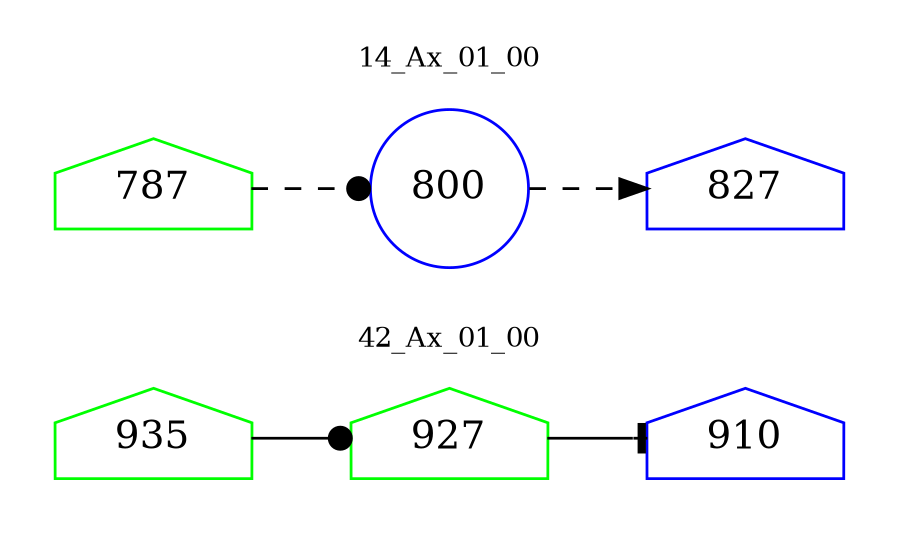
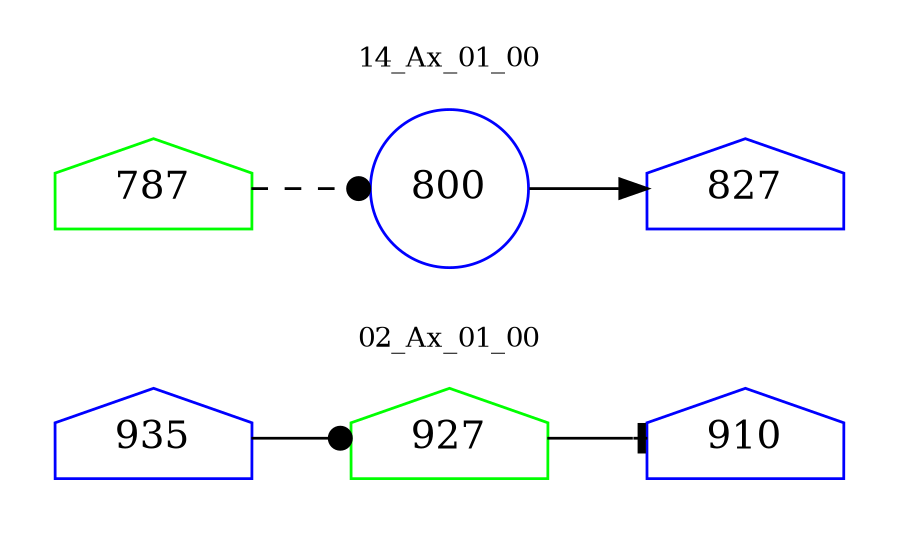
(574, 189) -> (574, 189)
(449, 340) -> (449, 340)
(154, 438) -> (154, 438)
